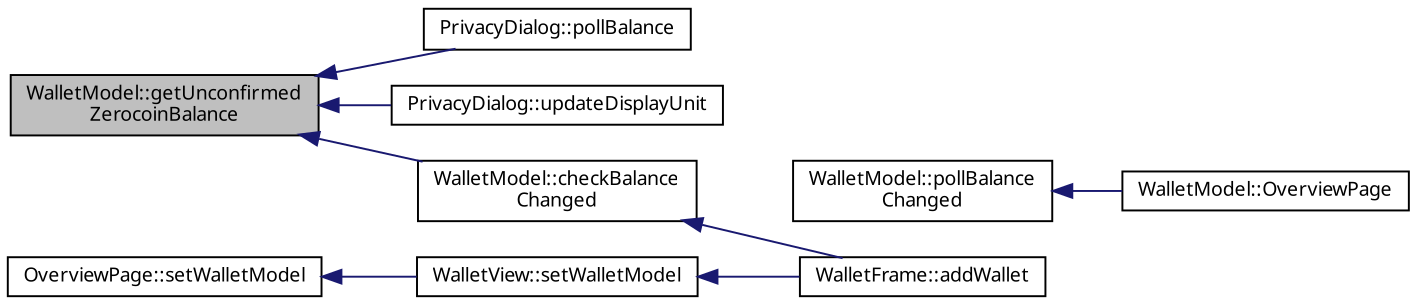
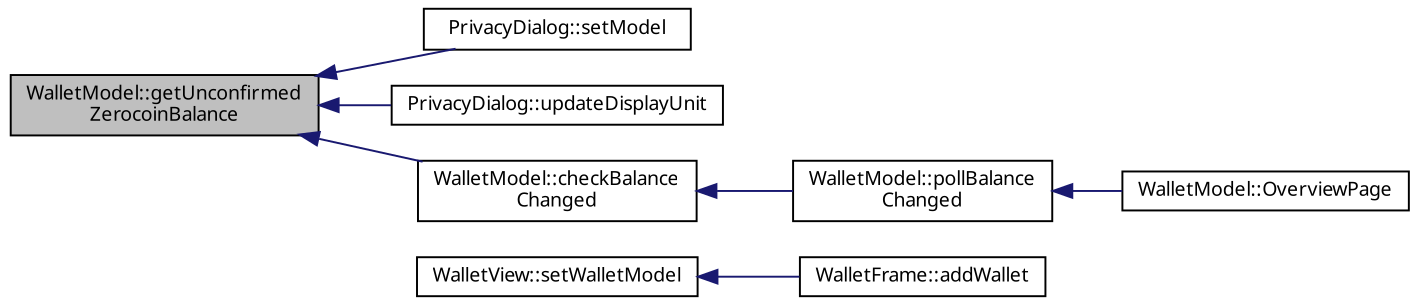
(557, 29) -> (557, 29)
(772, 242) -> (755, 191)
(165, 277) -> none
